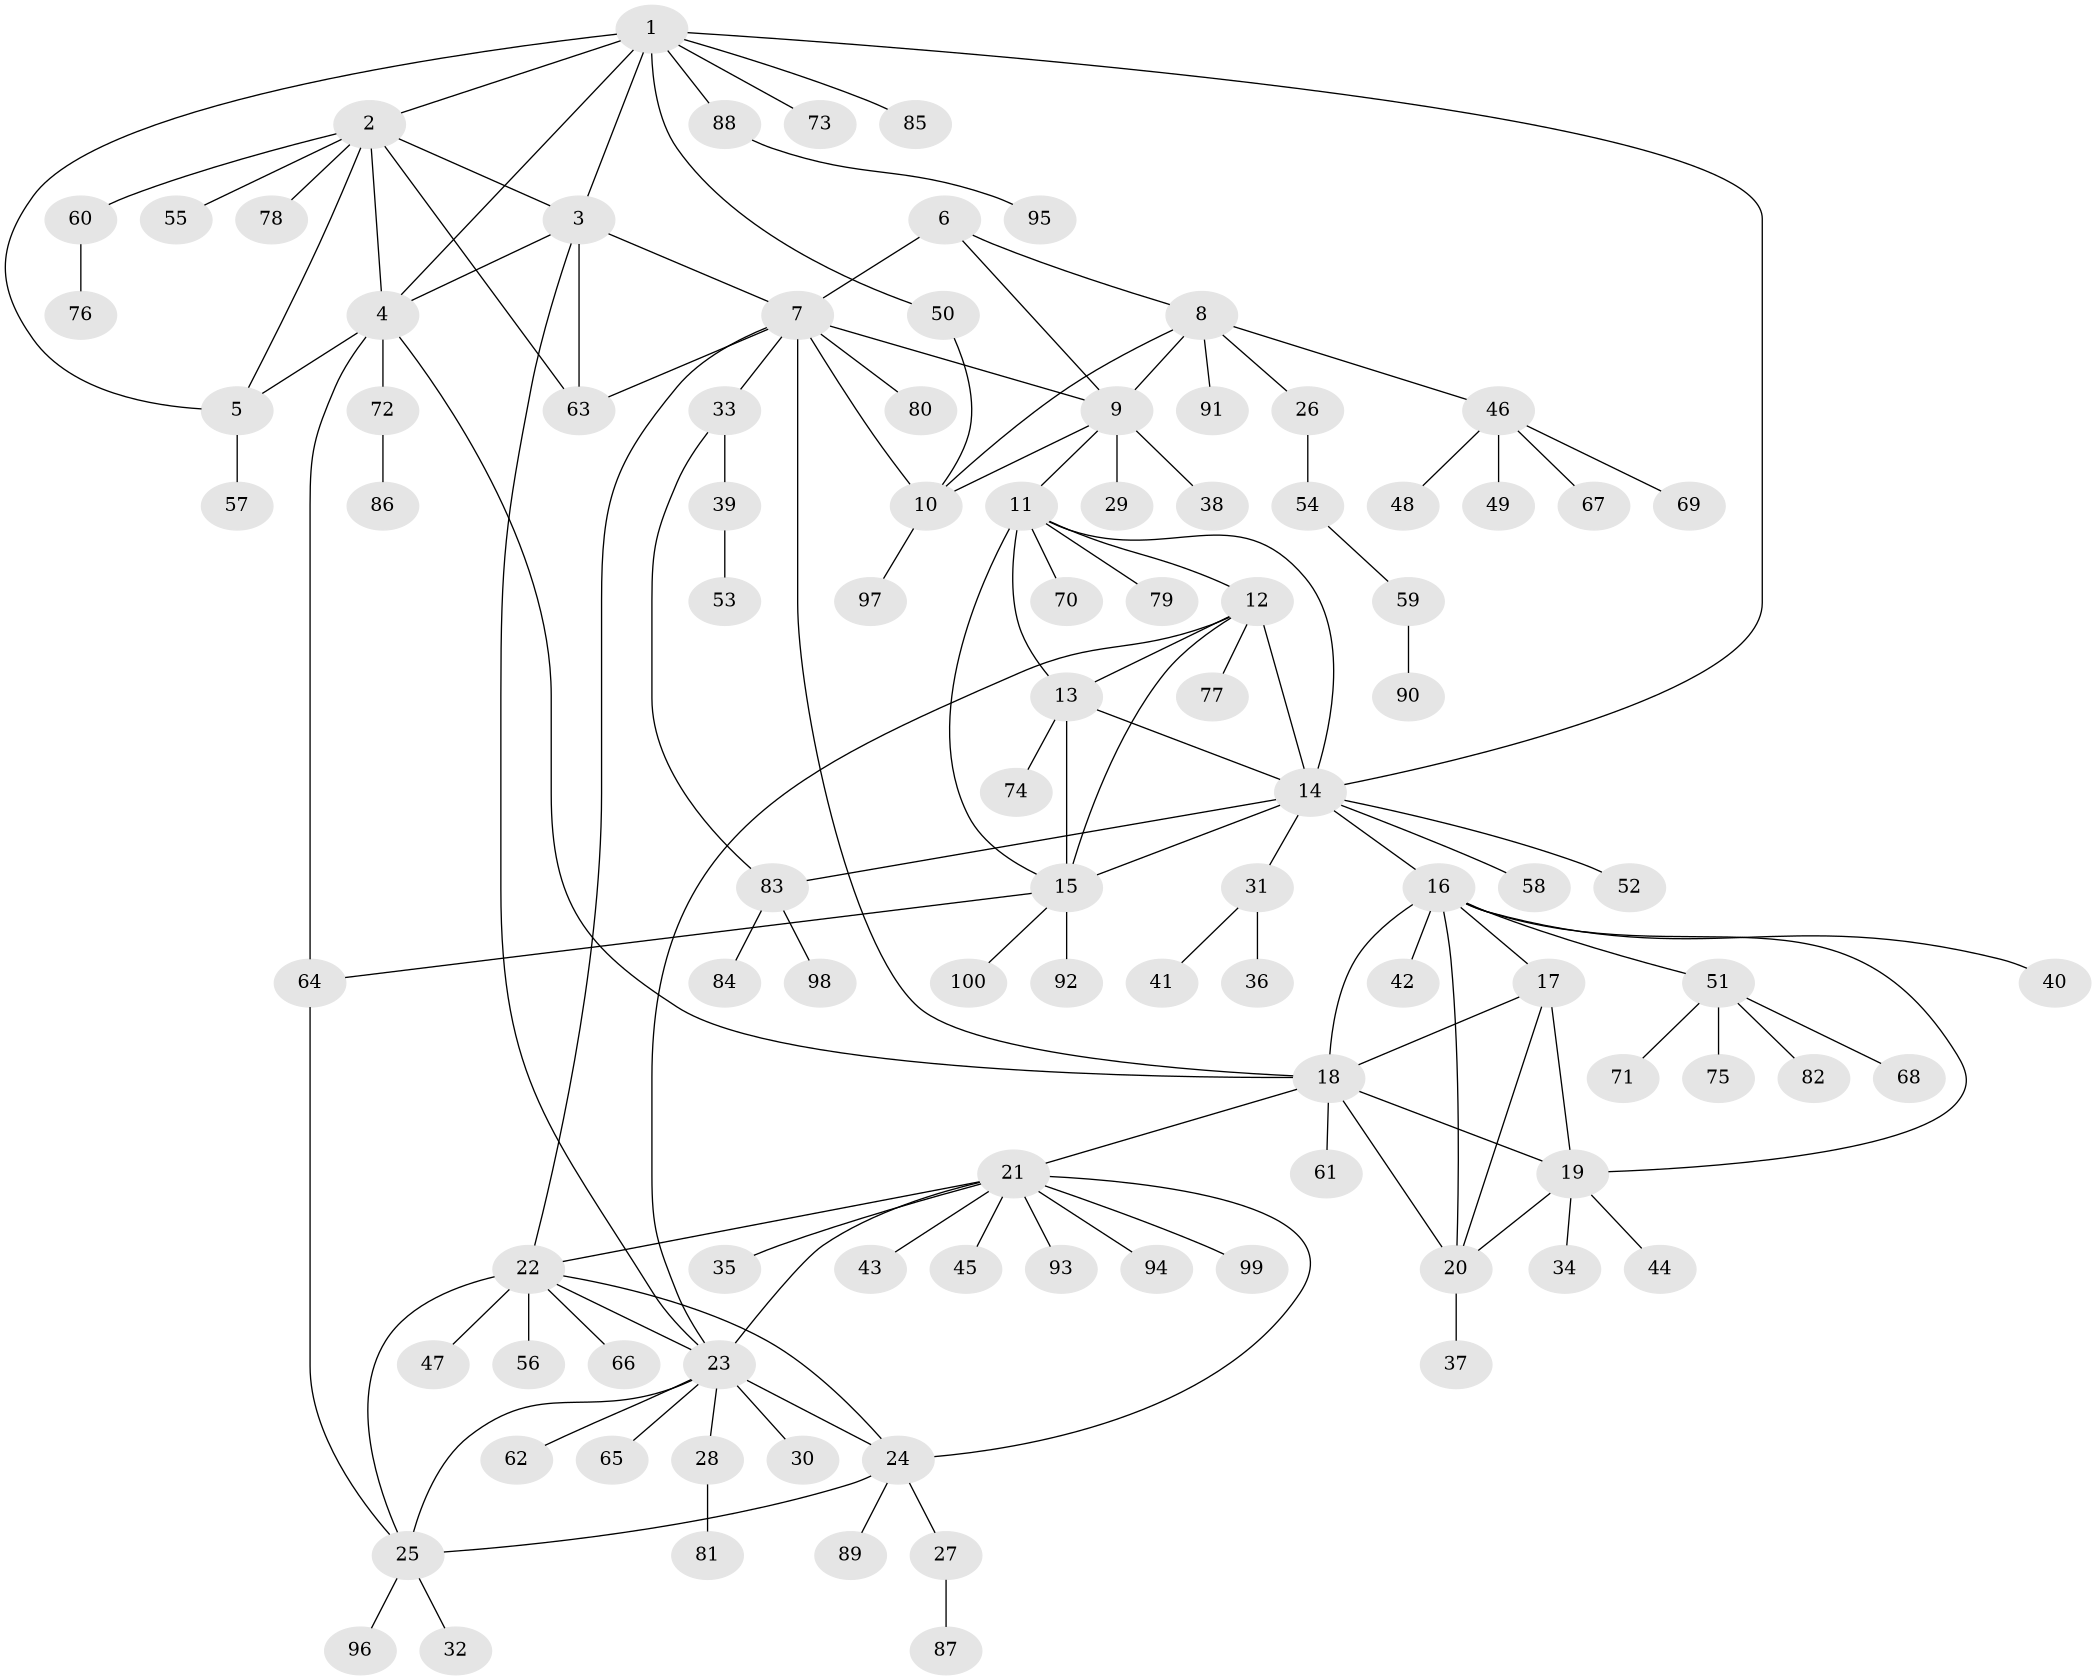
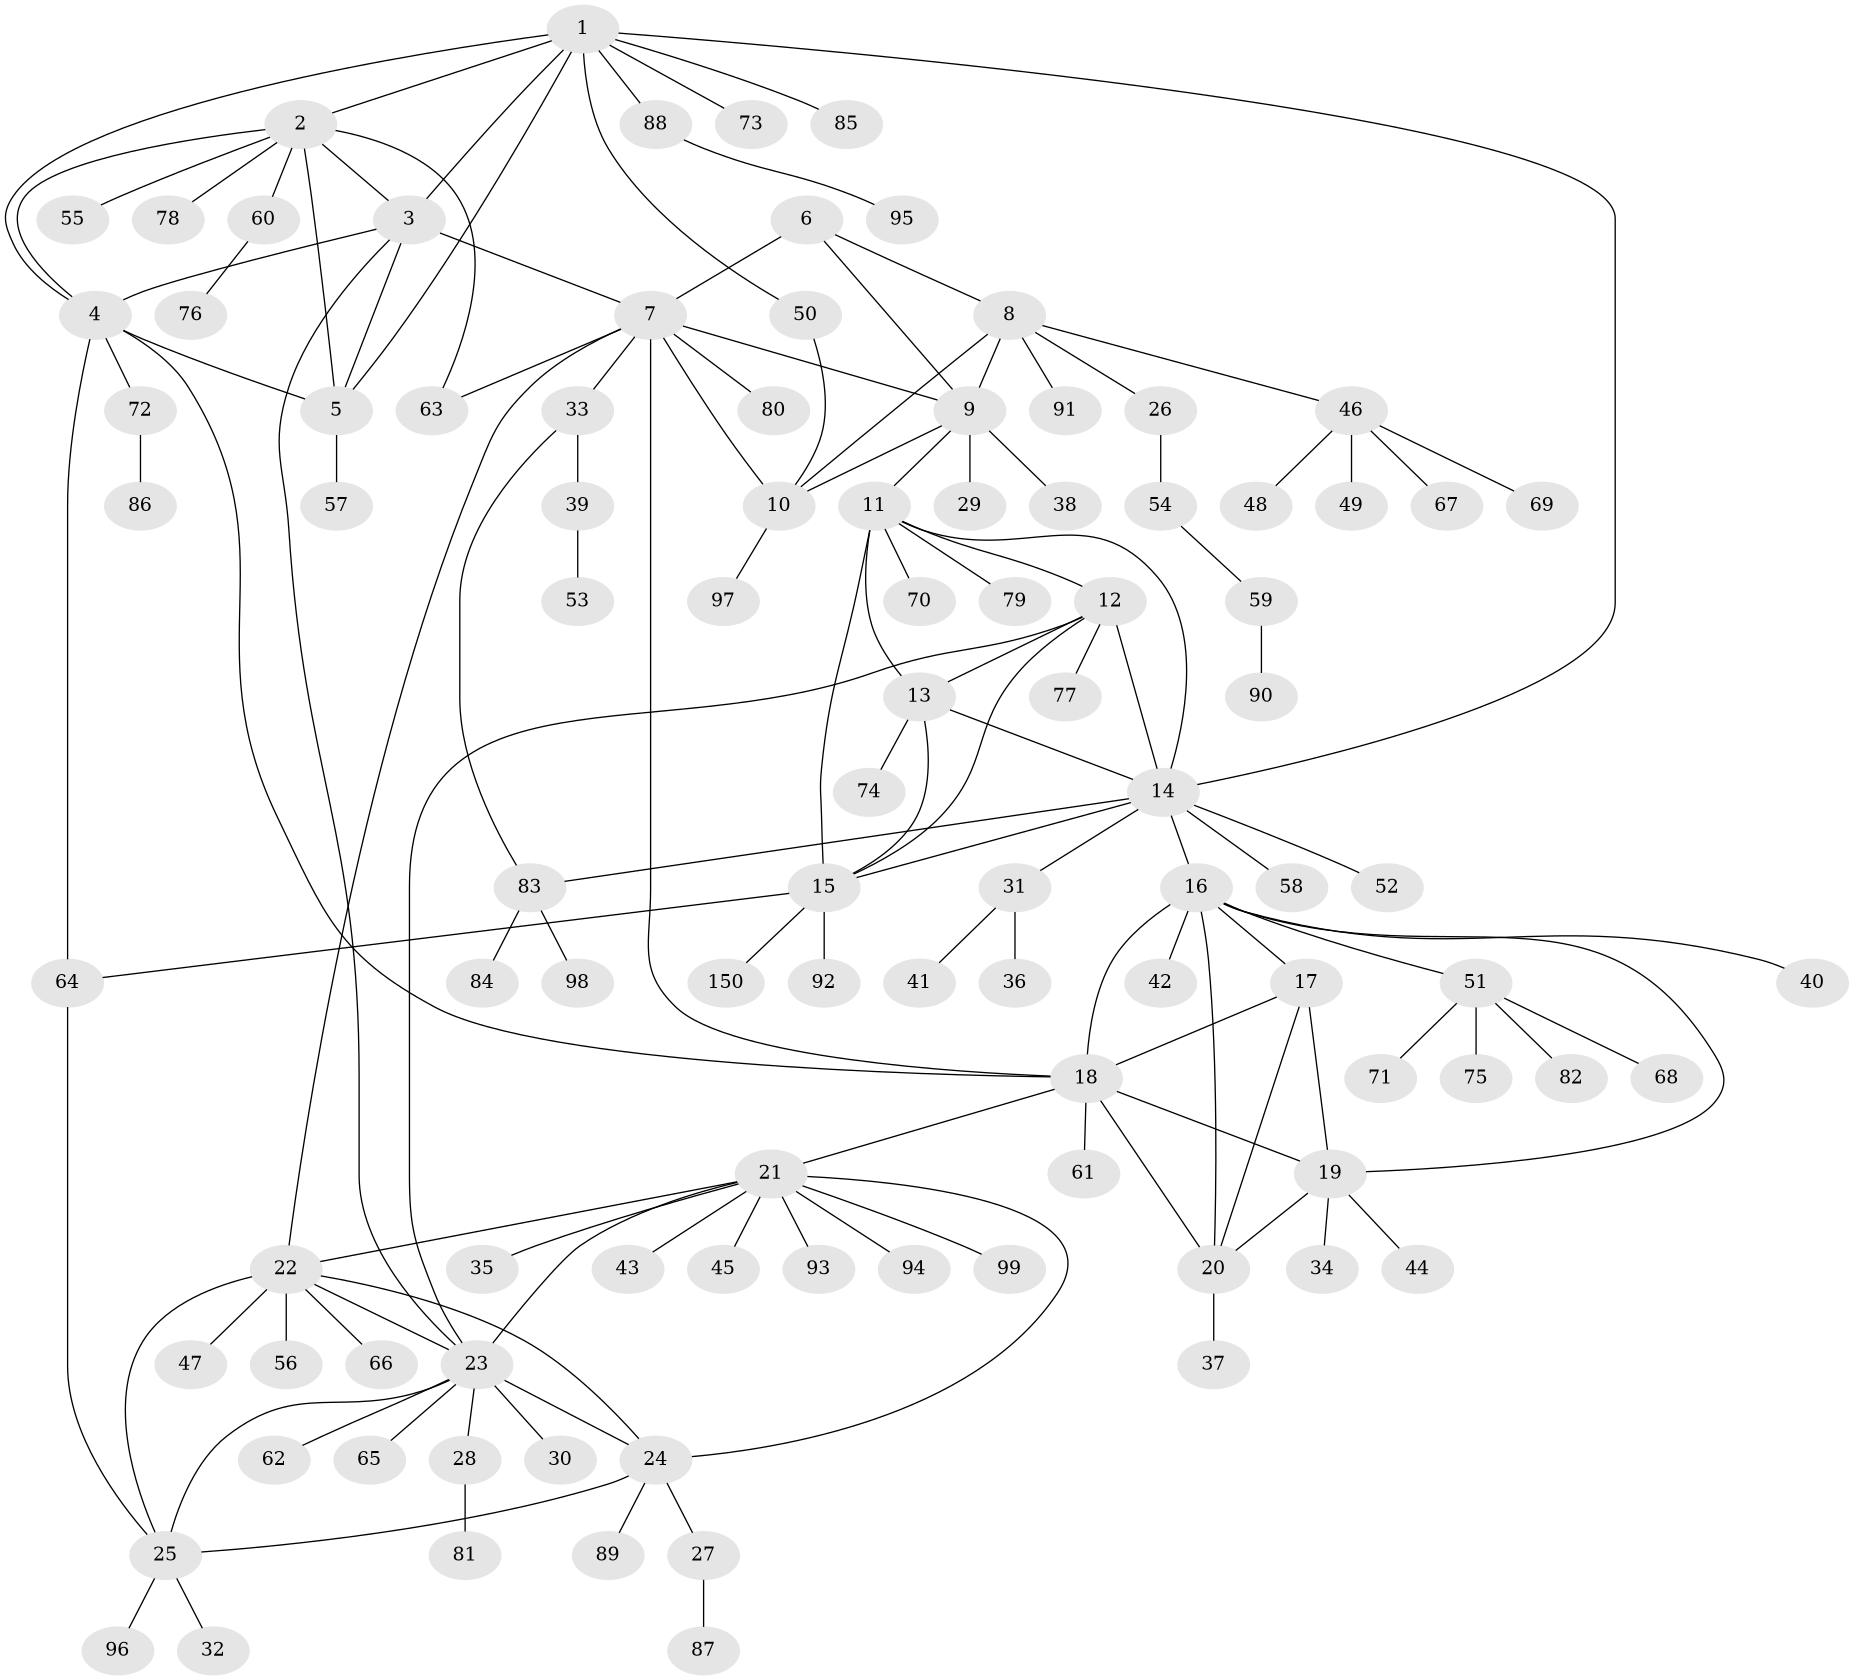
(579, 315) -> (373, 315)
(969, 983) -> (726, 983)
